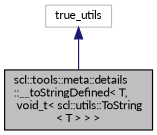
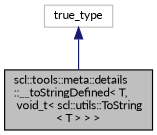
(79, 16) -> (79, 16)
